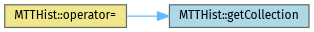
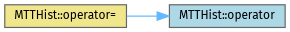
(239, 16) -> (227, 16)
